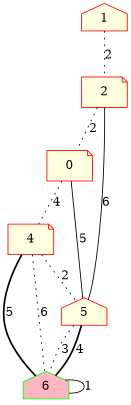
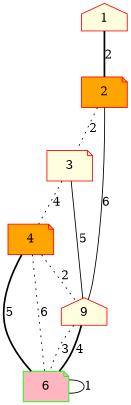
(104, 54) -> (104, 54)
(104, 92) -> (104, 92)
(70, 166) -> (70, 166)
(31, 239) -> (31, 239)
(84, 313) -> (84, 313)
(46, 387) -> (46, 387)
